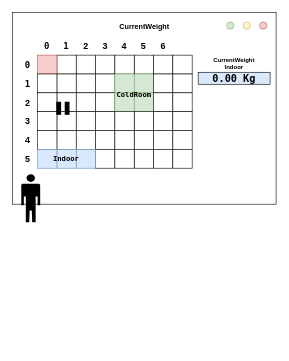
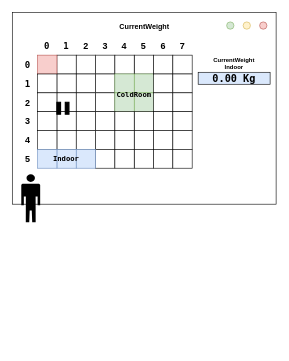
none -> (183, 46)
